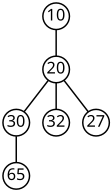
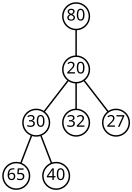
(56, 16) -> (76, 16)
none -> (56, 176)
